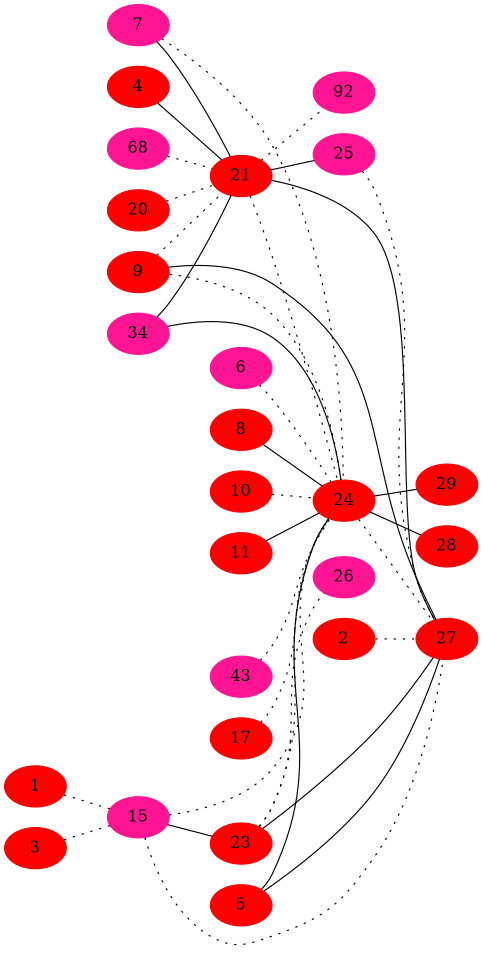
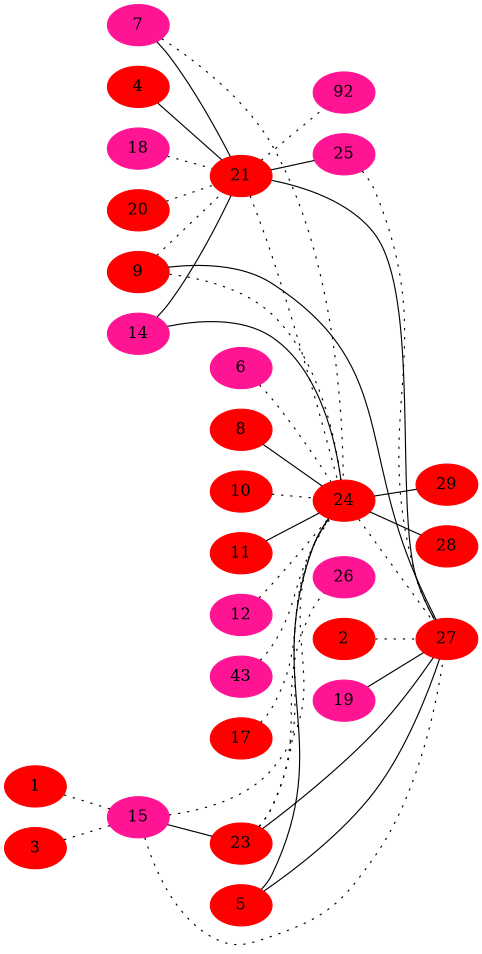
(138, 149) -> (138, 149)
(138, 334) -> (138, 334)
none -> (241, 615)
none -> (344, 701)
